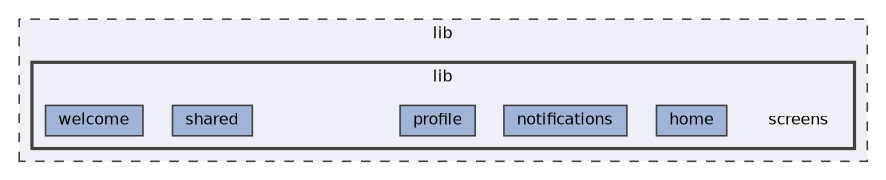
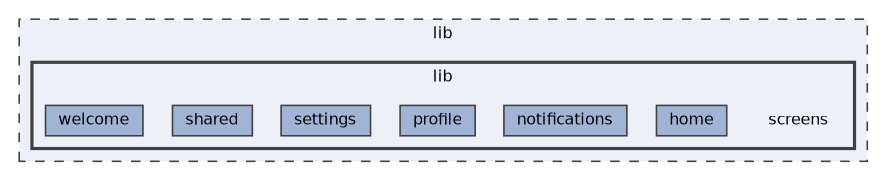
none -> (326, 121)
